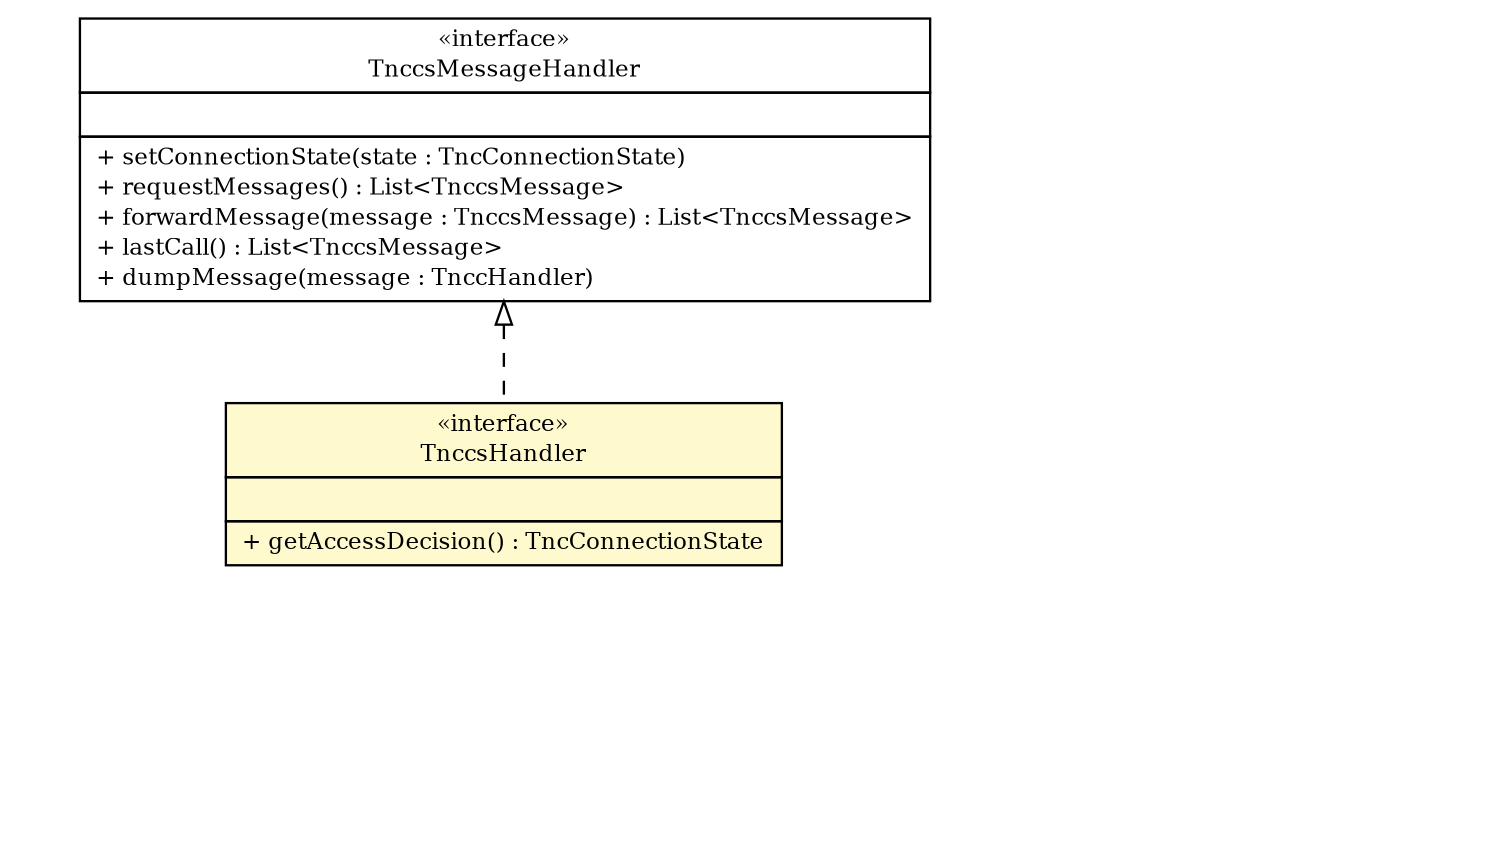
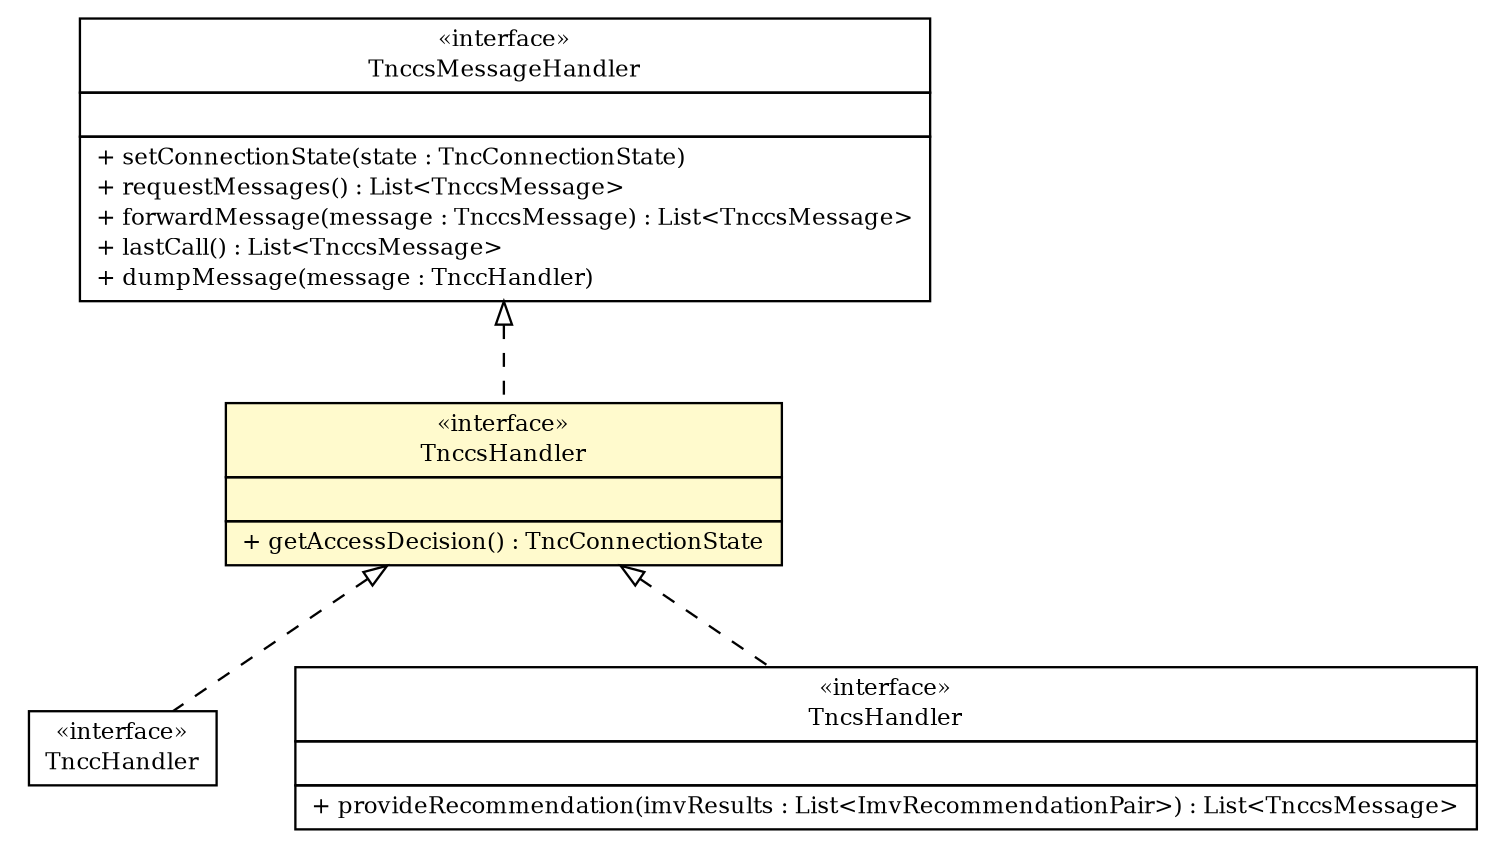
none -> (122, 748)
none -> (886, 748)
